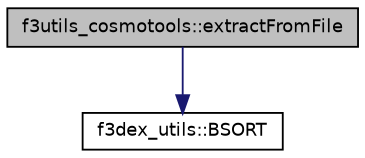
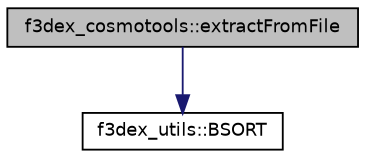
(183, 28) -> (183, 28)
